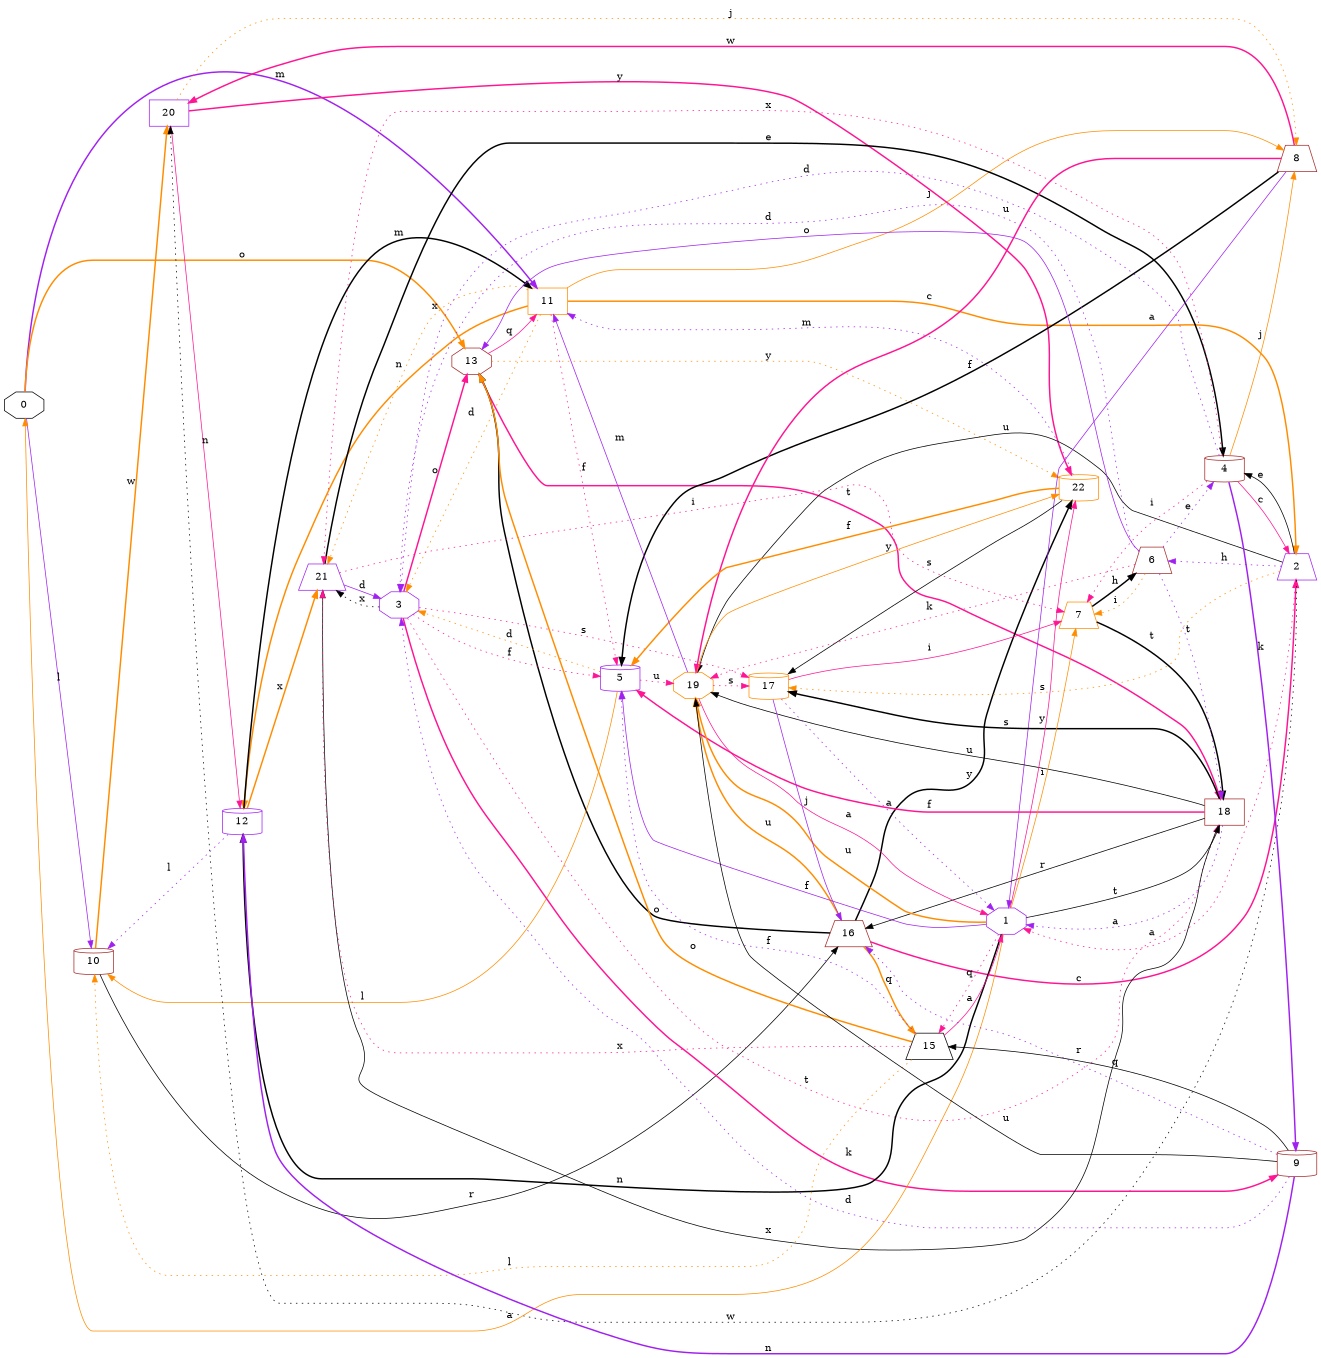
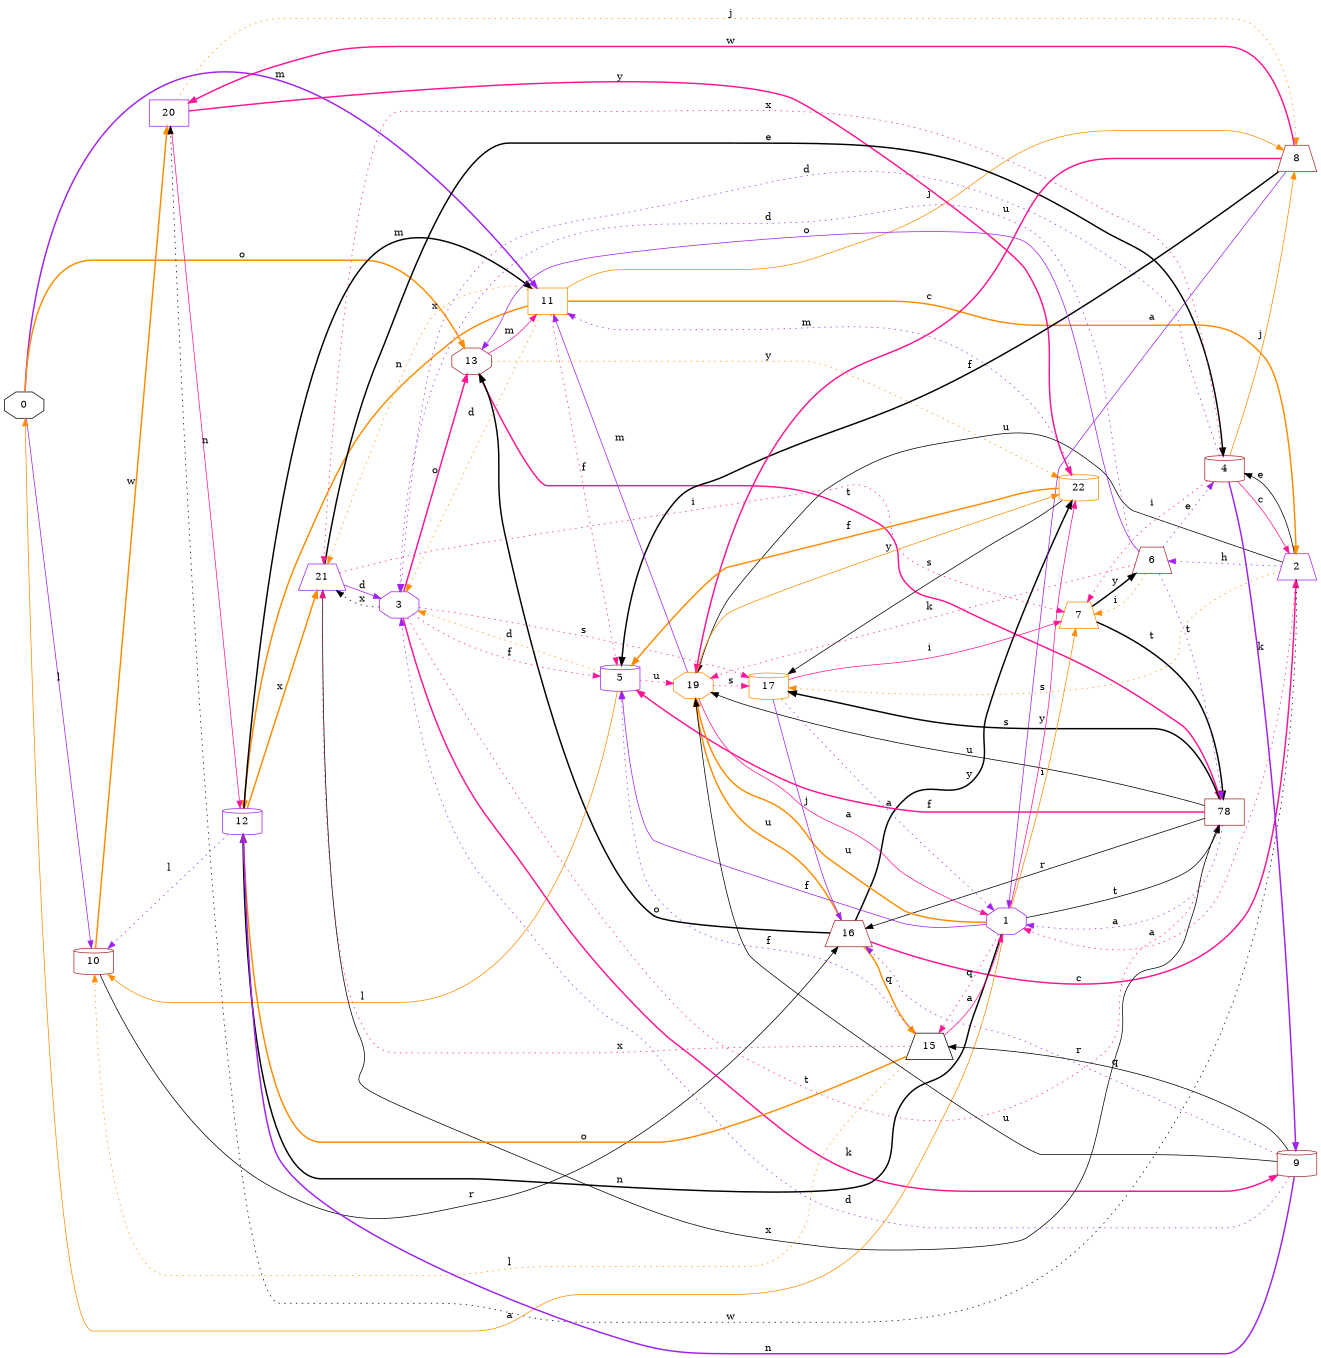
(510, 331) -> (510, 331)
(1115, 581) -> (1115, 581)
(606, 792) -> (461, 1142)
(1225, 812) -> (1225, 812)
